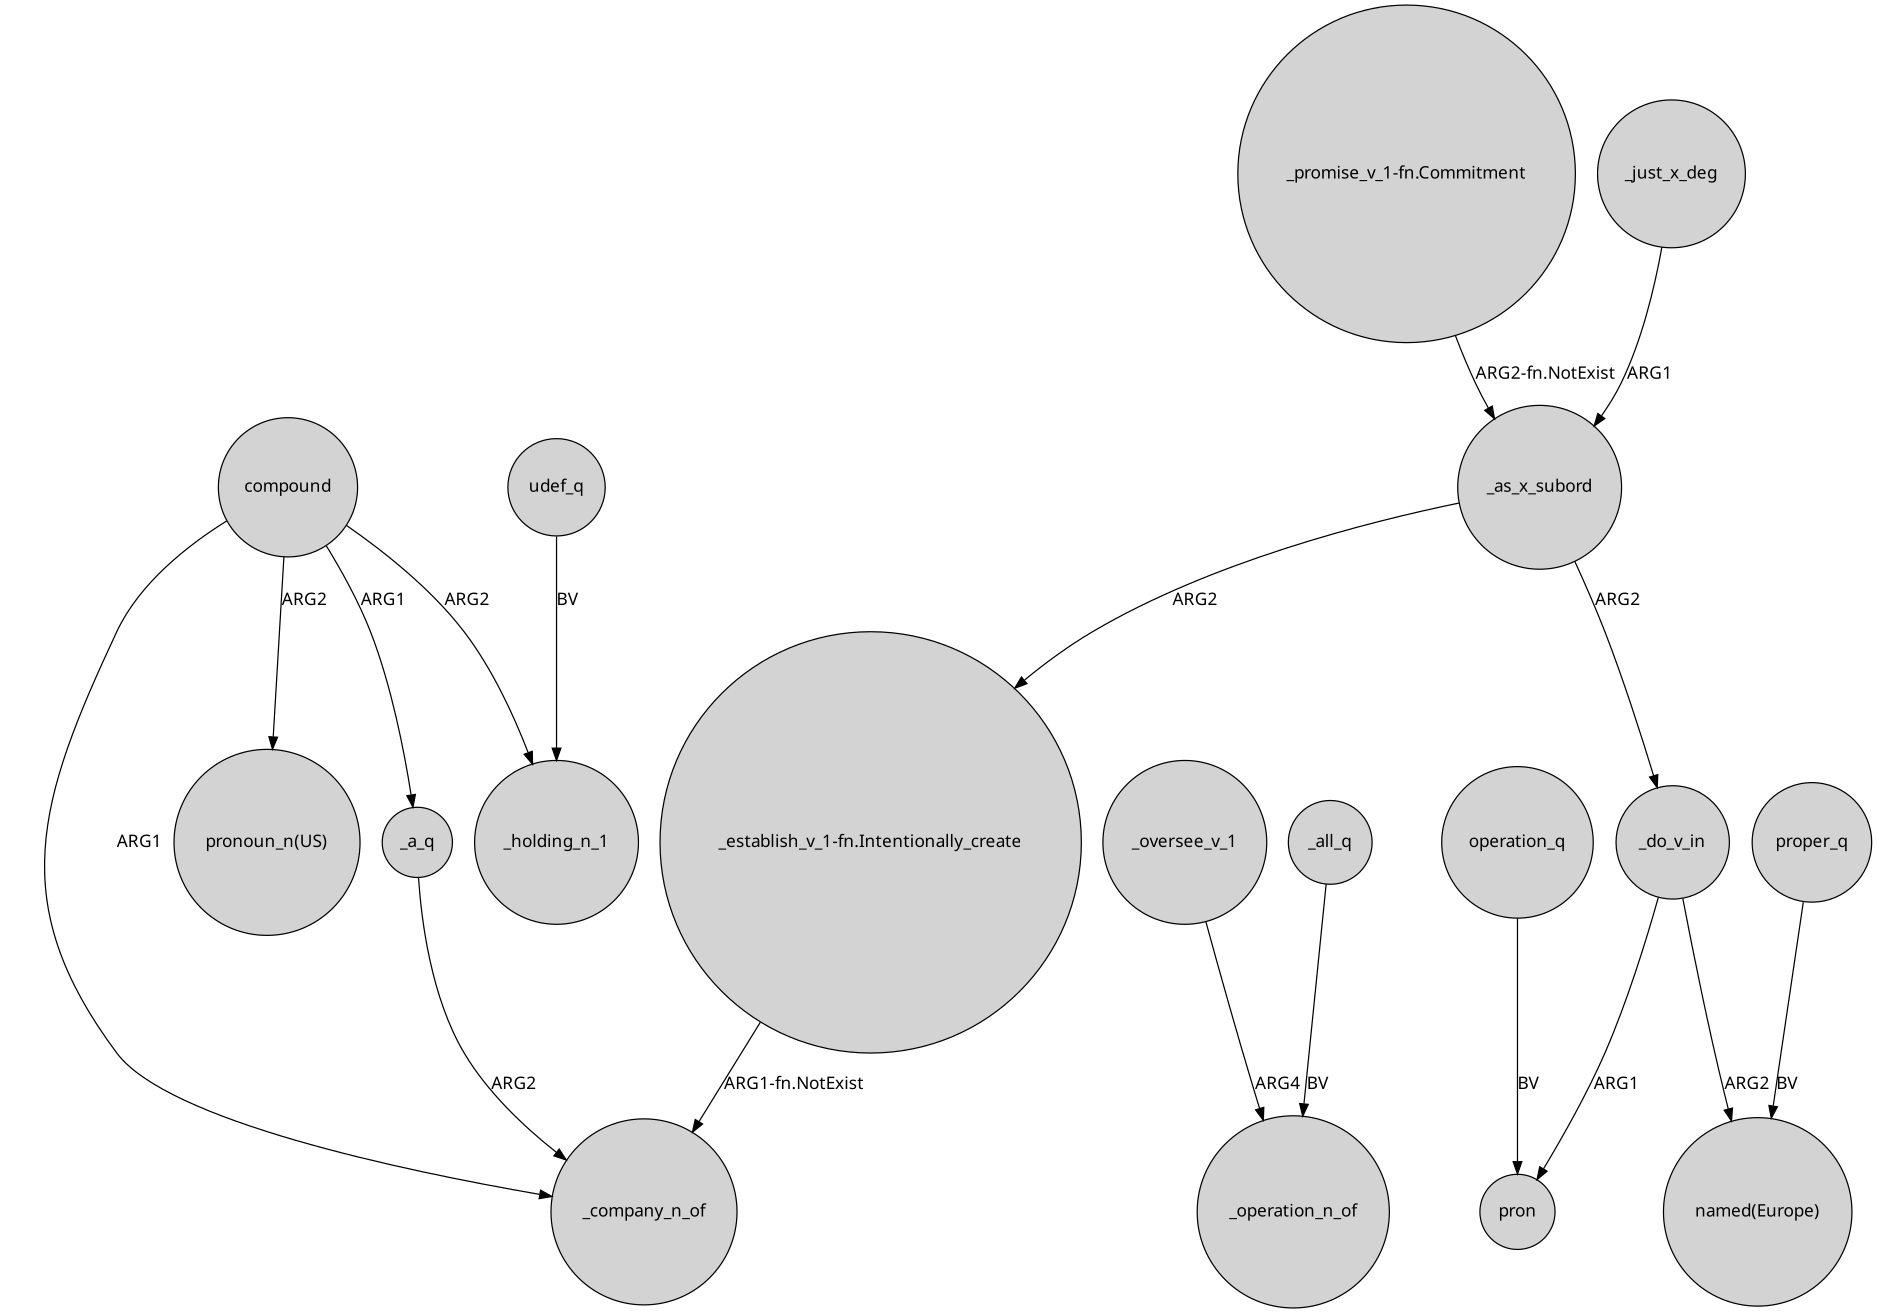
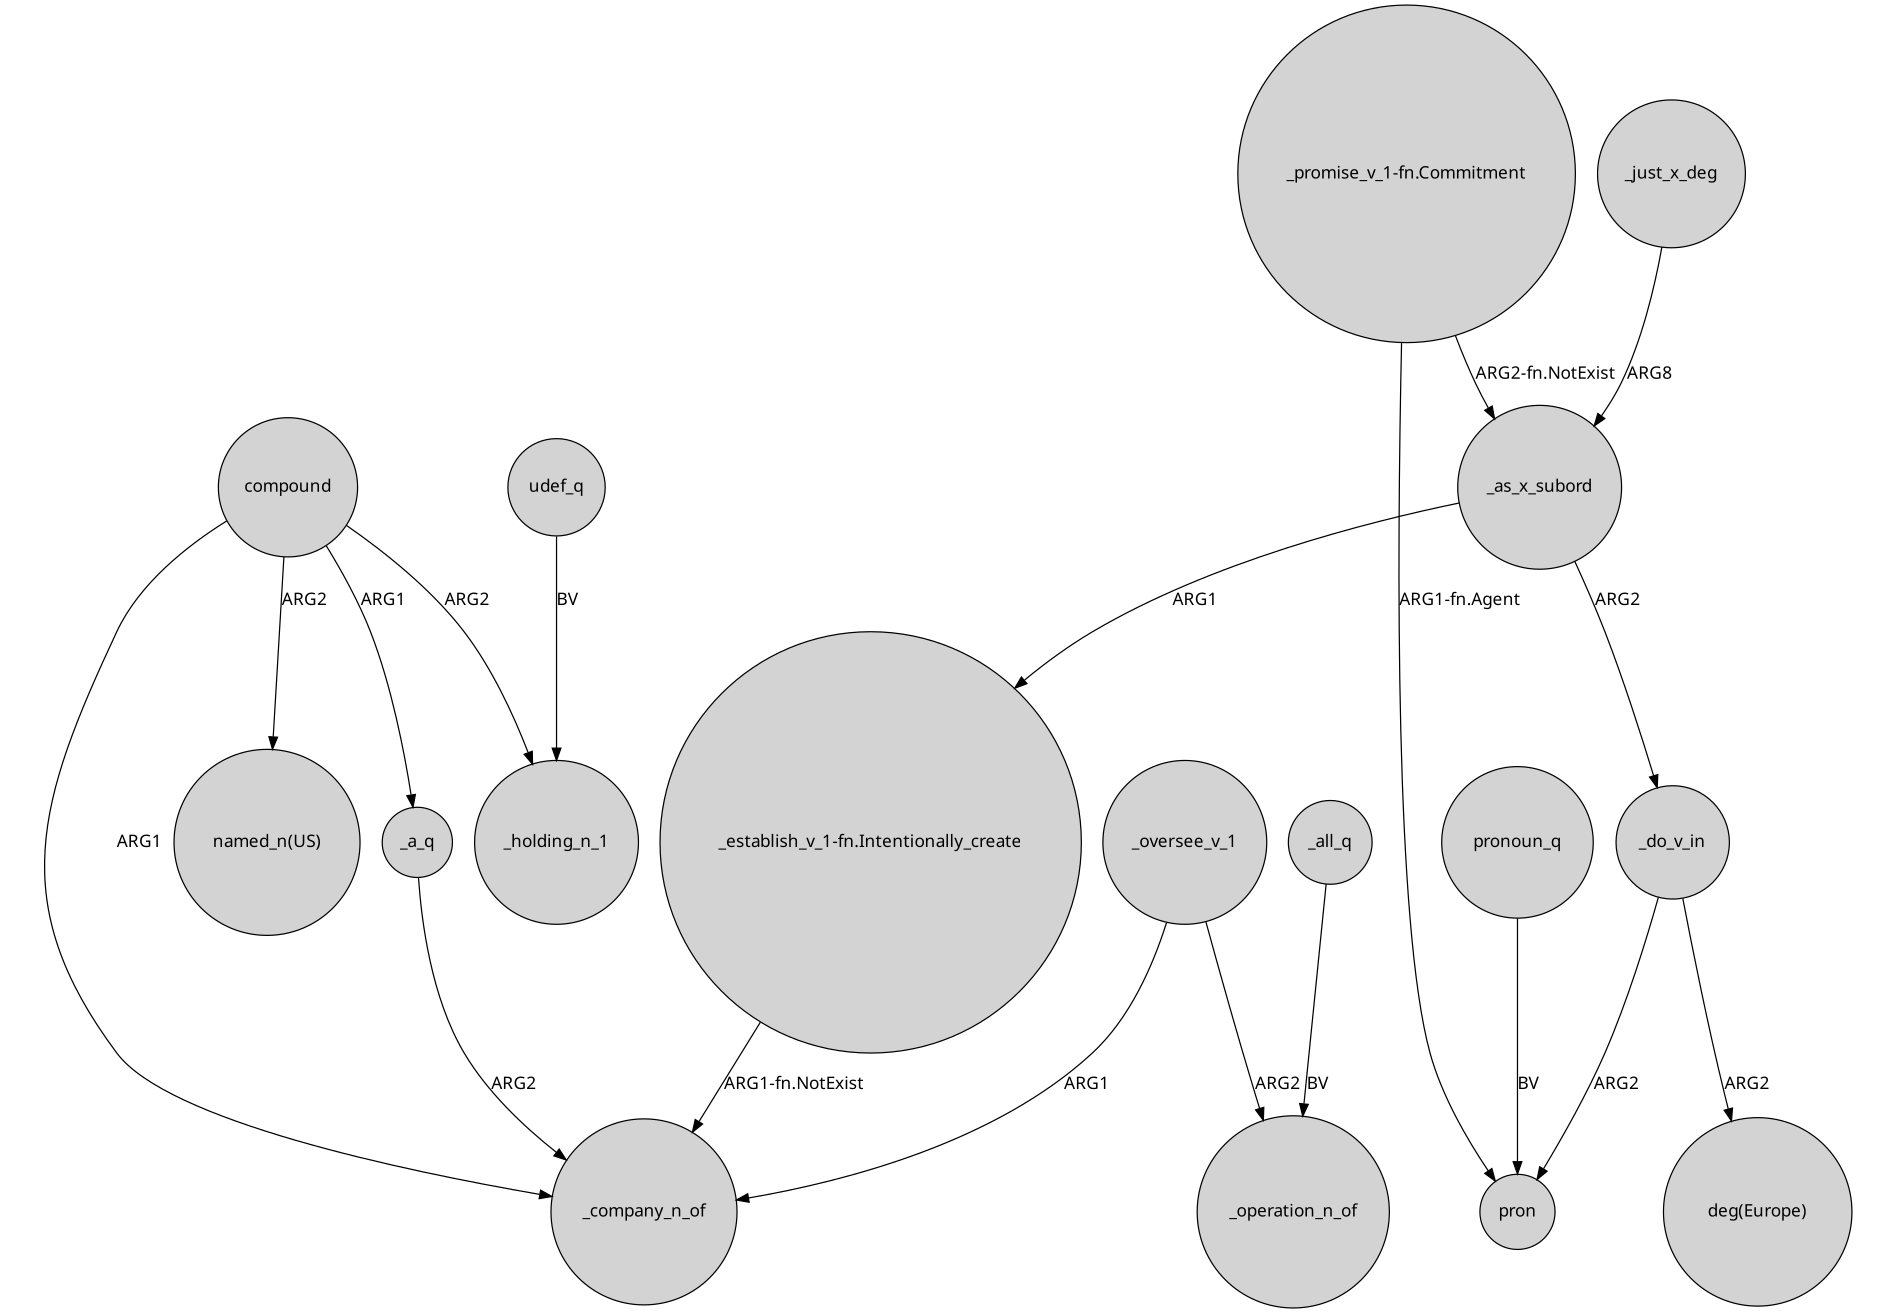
(1650, 374) -> (1650, 374)
(1195, 600) -> (1195, 600)
none -> (1402, 765)
(267, 842) -> (267, 842)
(1518, 842) -> (1518, 842)
(1812, 842) -> none
(1278, 1084) -> (1278, 1084)
(1617, 1084) -> (1617, 1084)
none -> (1000, 1117)
(1758, 1212) -> (1758, 1212)
